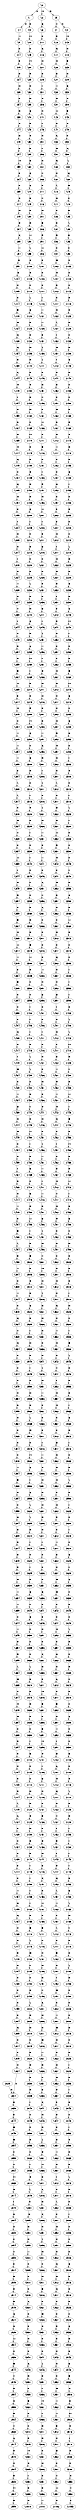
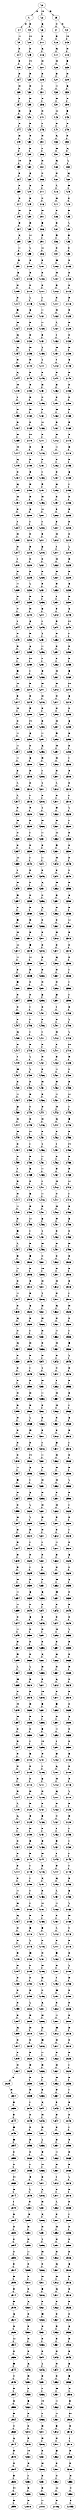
(43, 970) -> (43, 970)
(15, 2083) -> (13, 2077)
